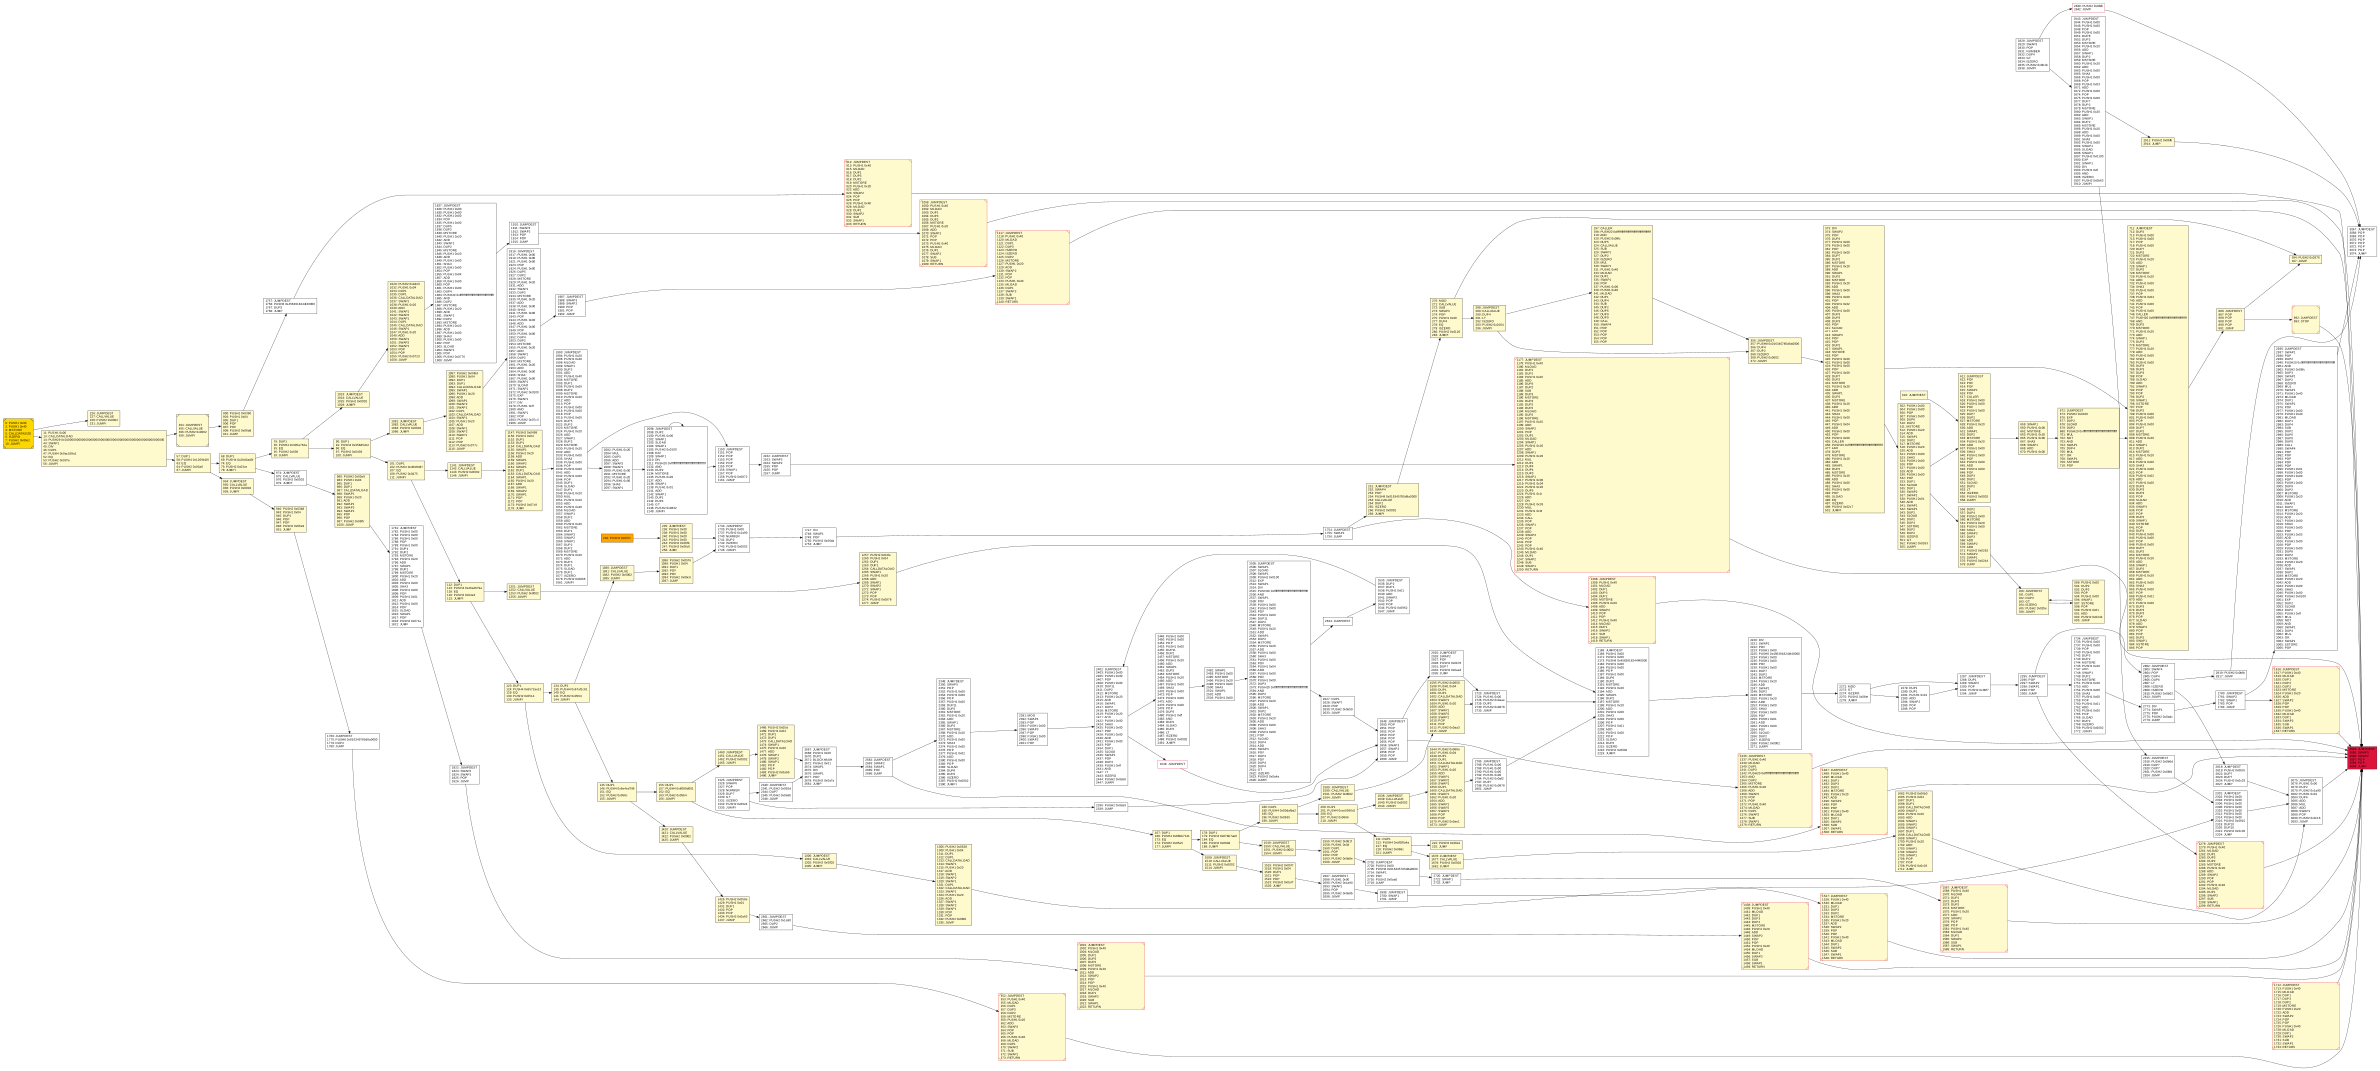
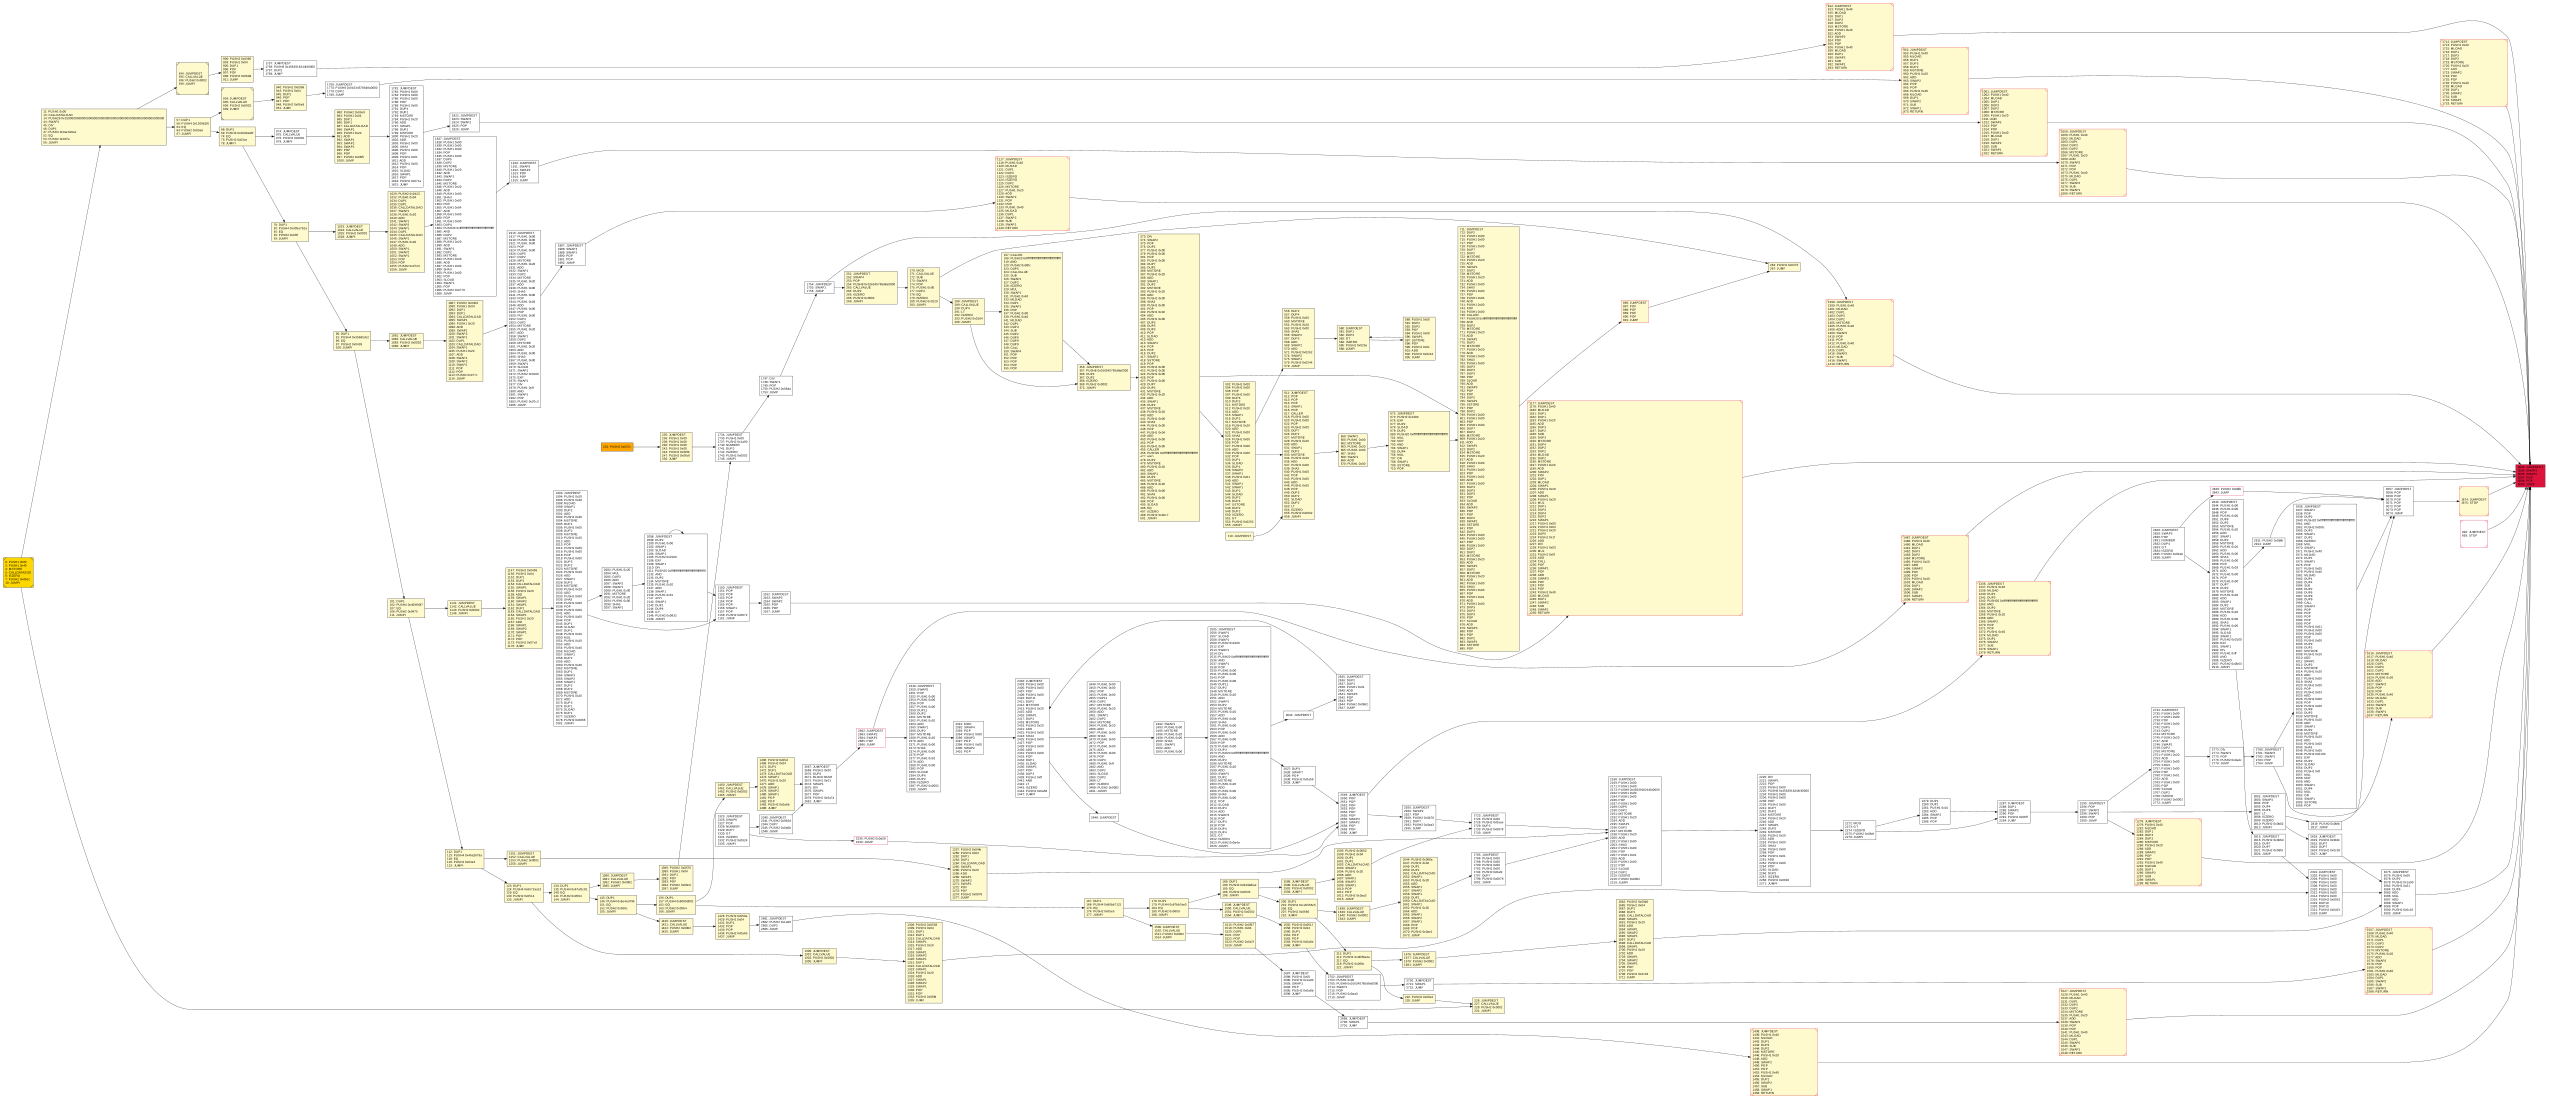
(2158, 142) -> (2269, 542)
(2230, 320) -> (1635, 312)
(2267, 320) -> none
(2306, 320) -> (2474, 534)
(237, 487) -> (237, 104)
none -> (2474, 501)
(1172, 764) -> (1104, 818)
(878, 767) -> (871, 738)
(1111, 807) -> (871, 840)
none -> (1453, 1002)
